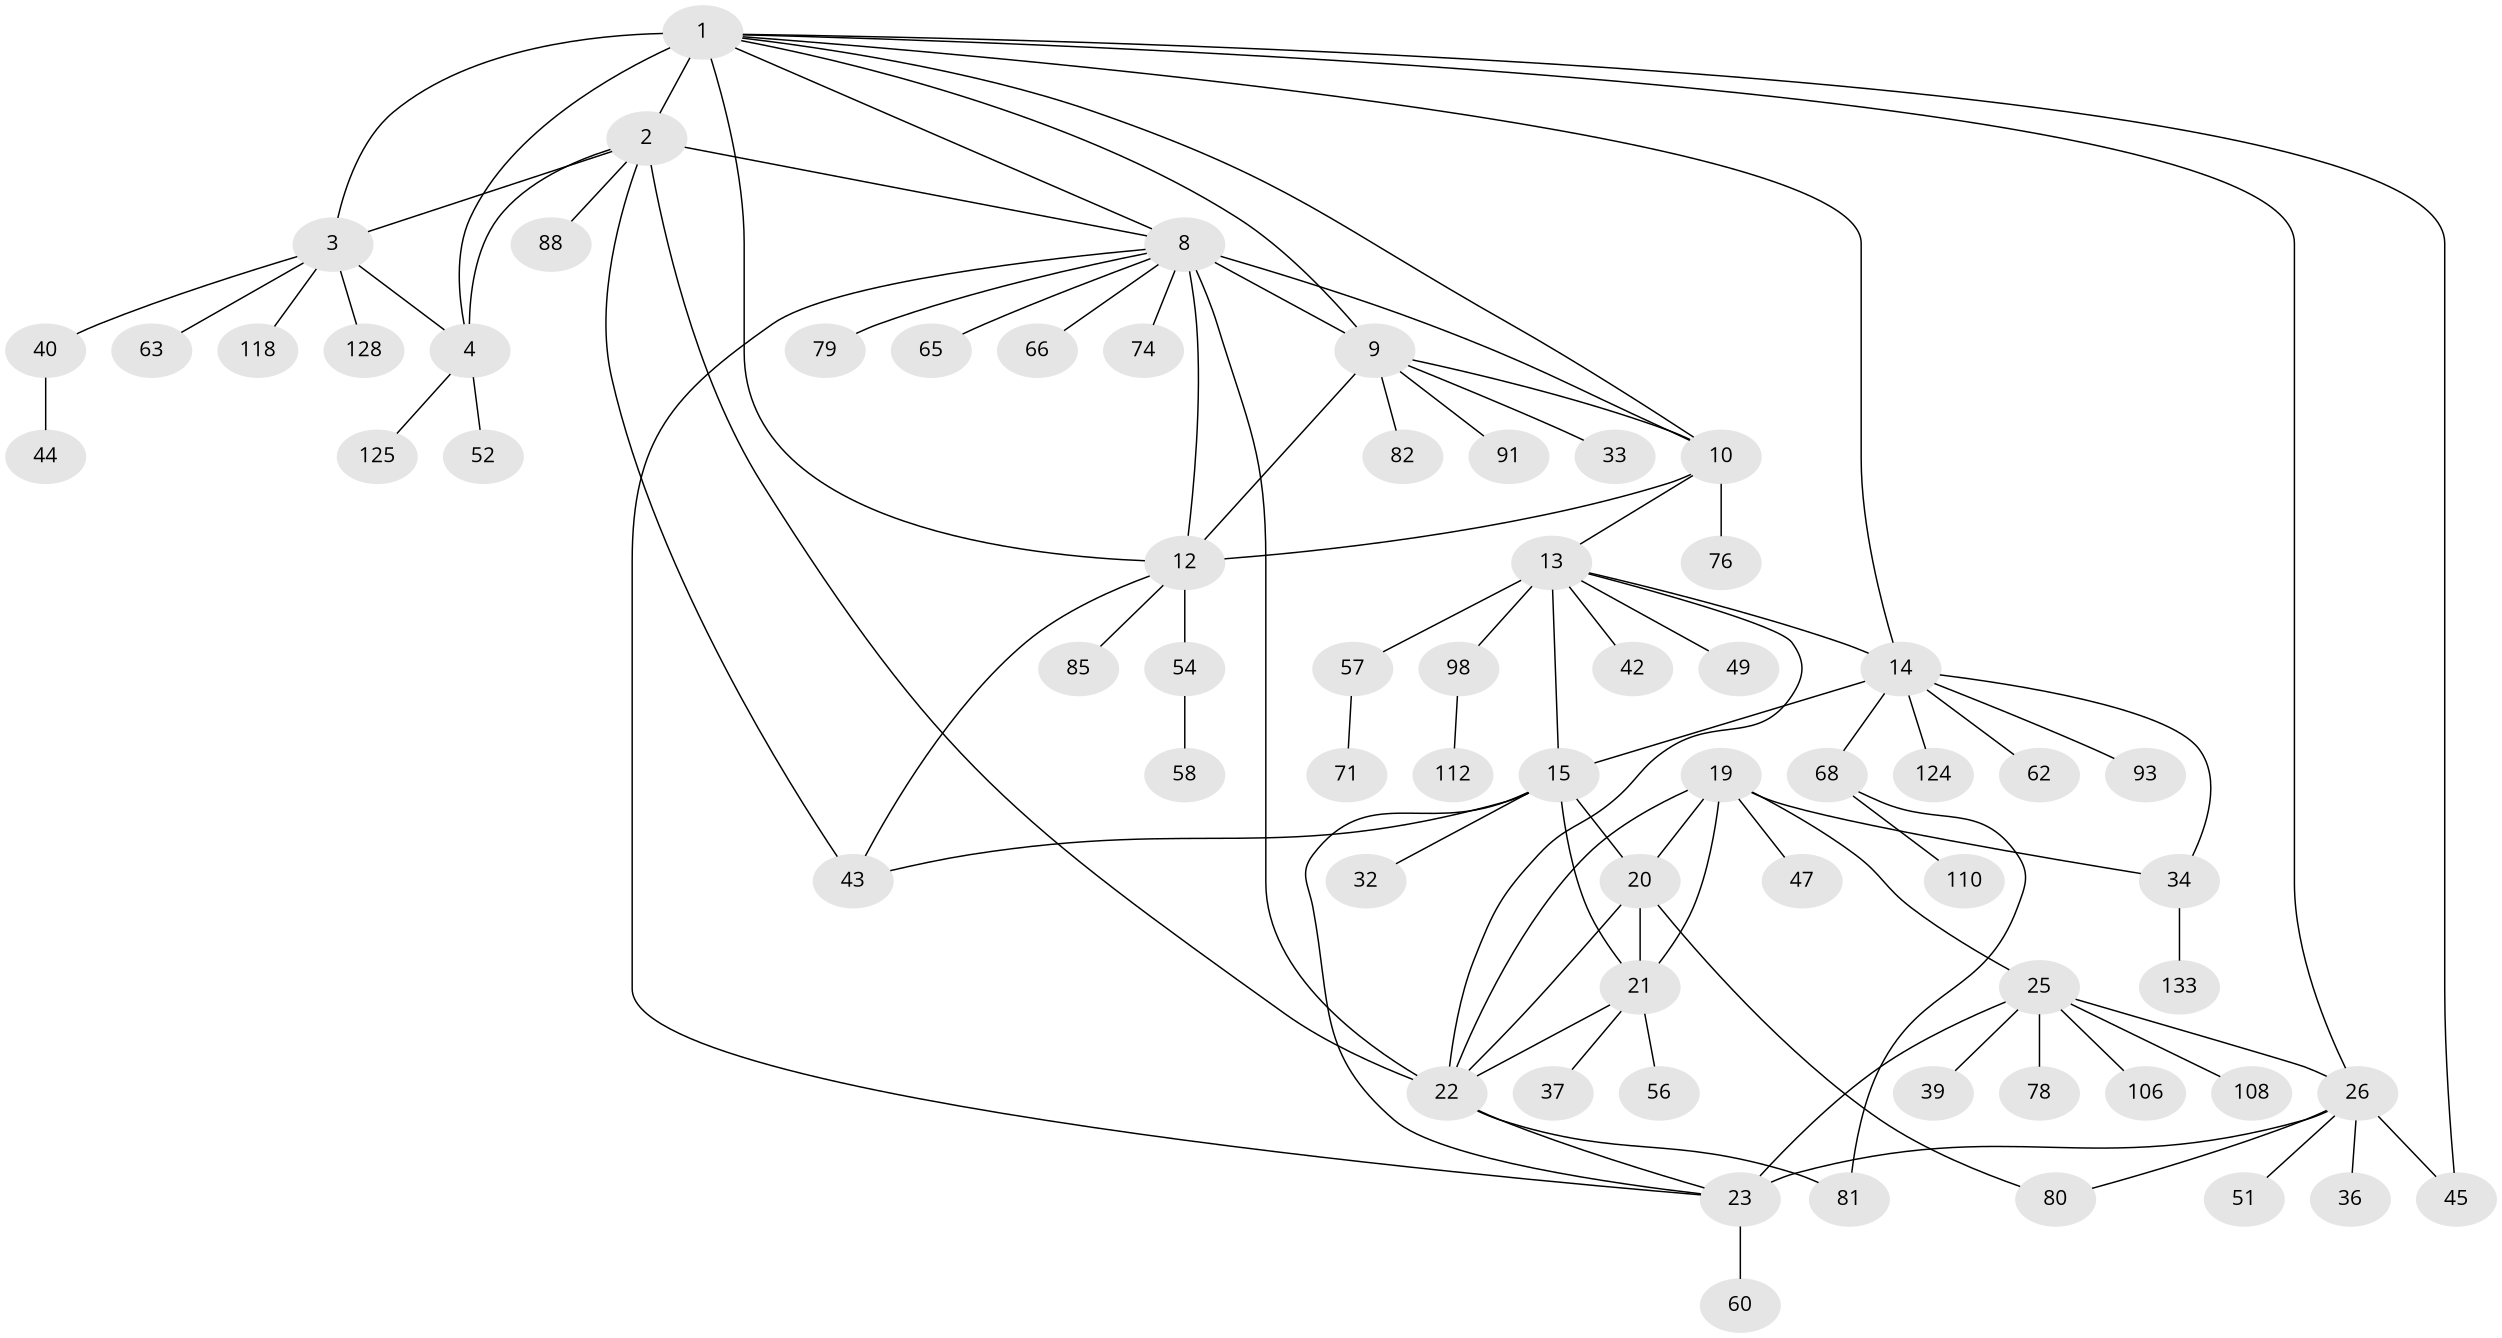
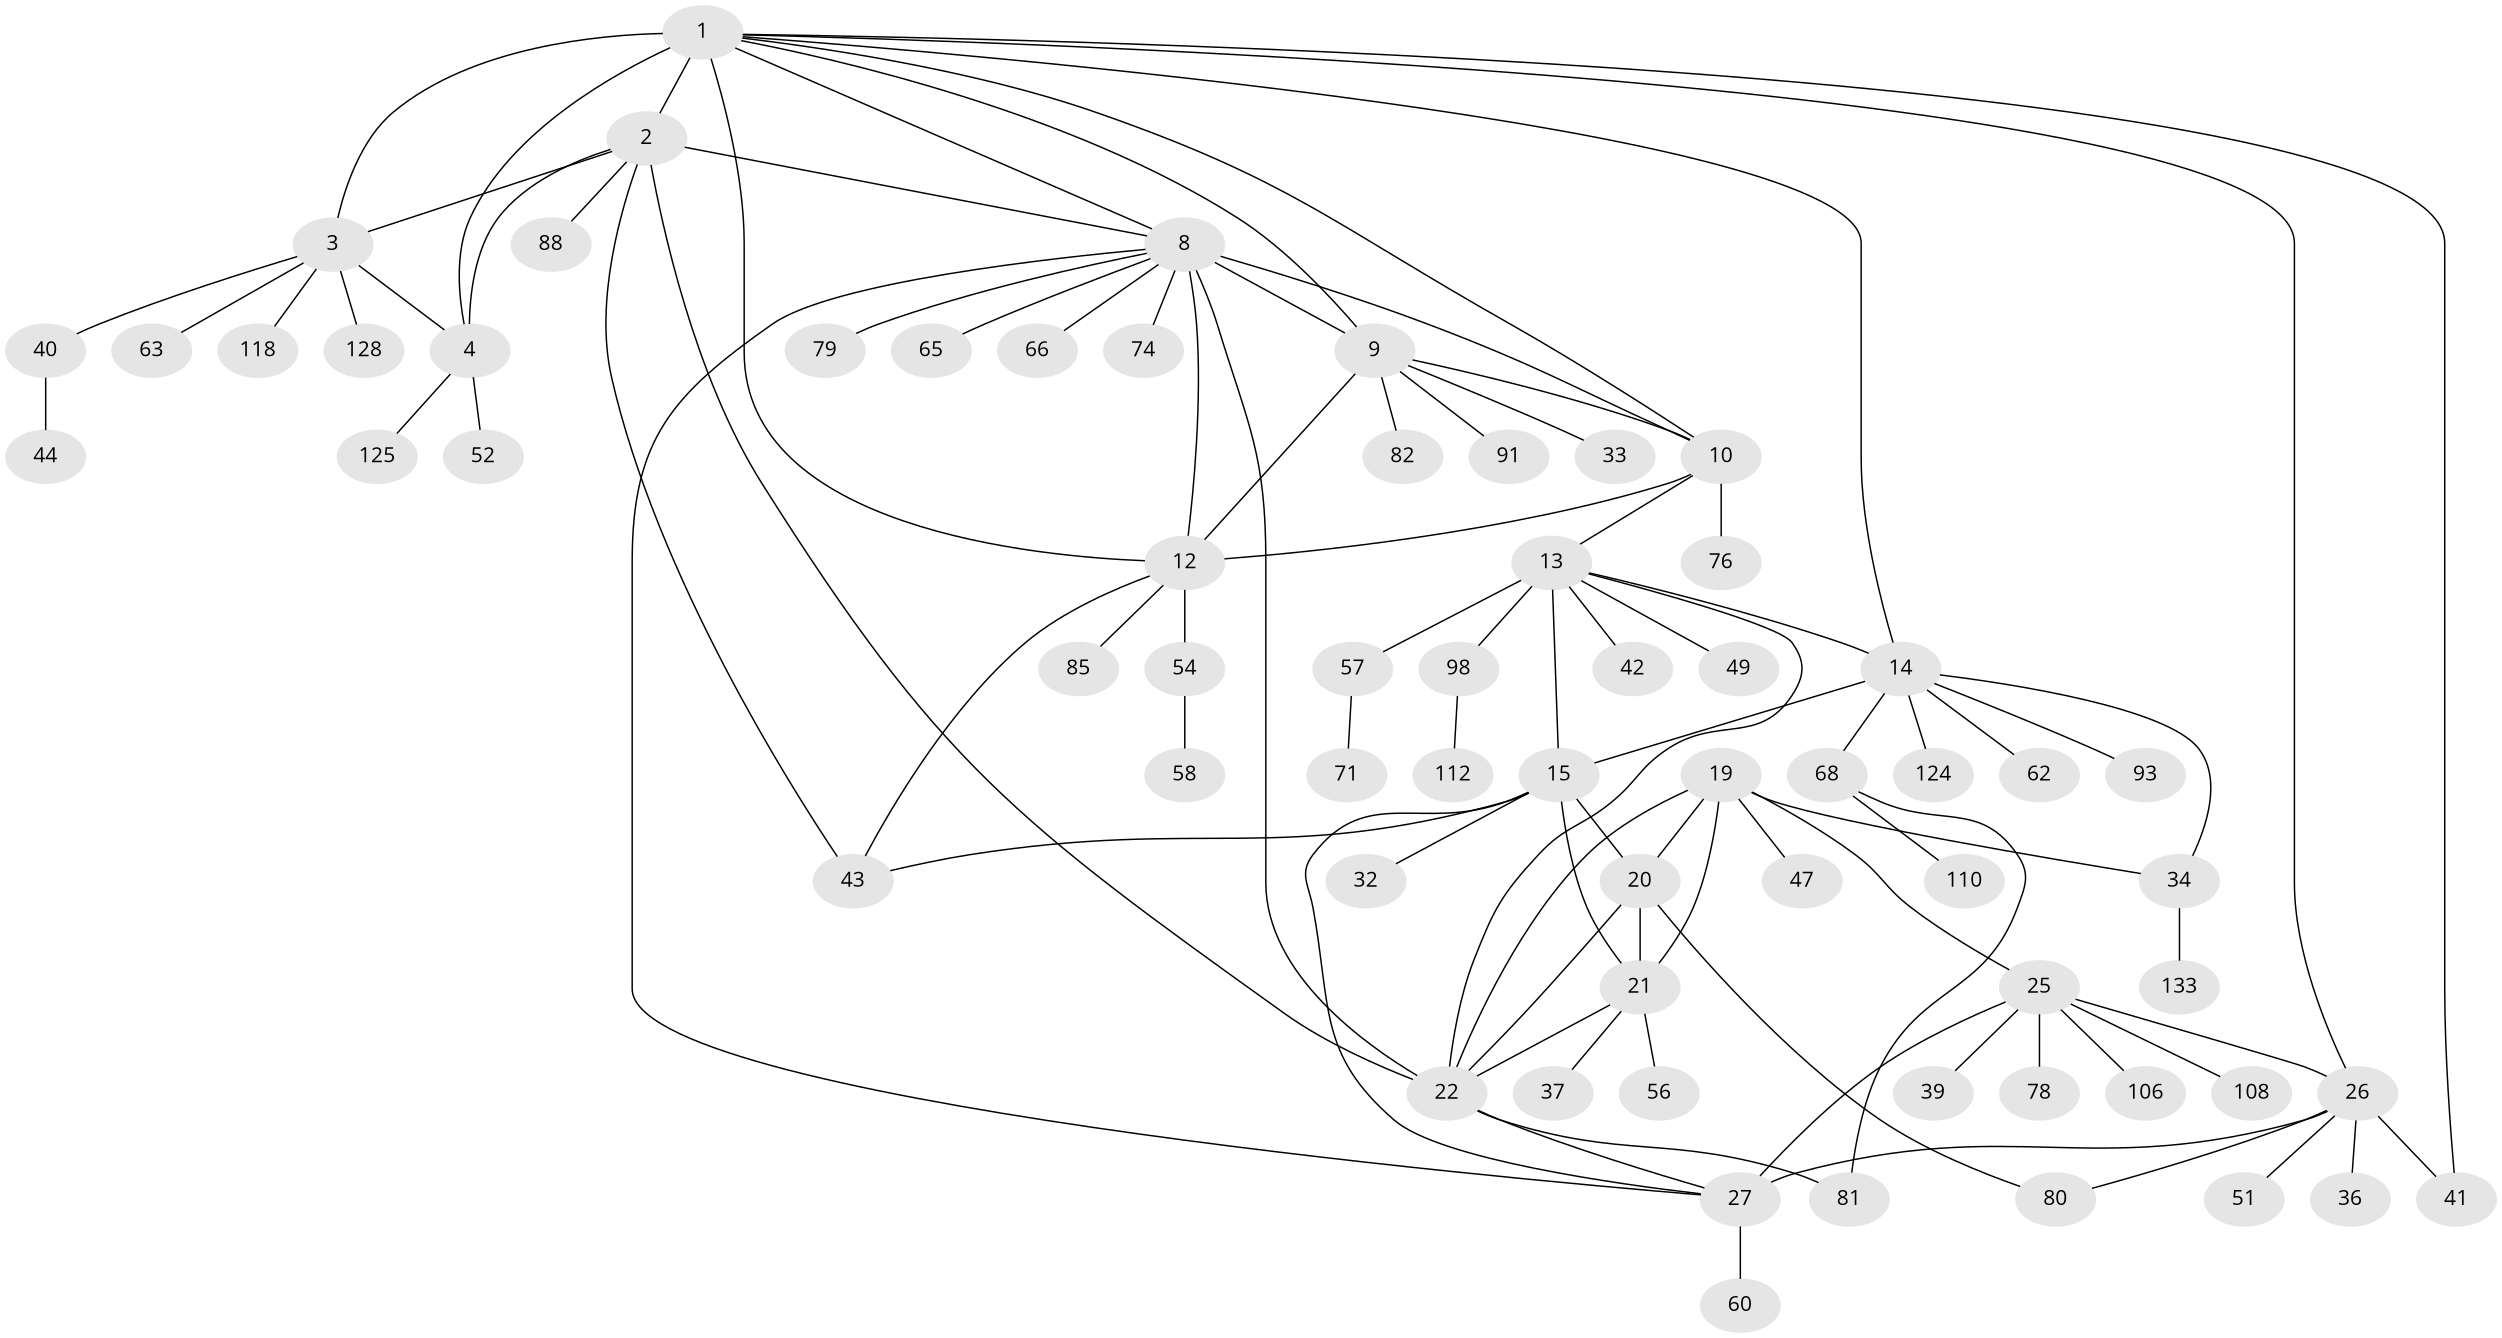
(1740, 1200) -> (1740, 1200)
(2457, 1200) -> (2457, 1200)
